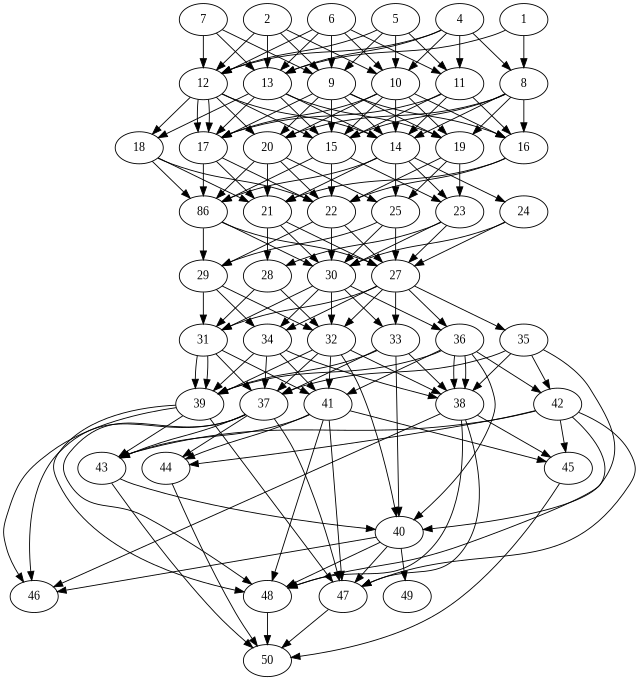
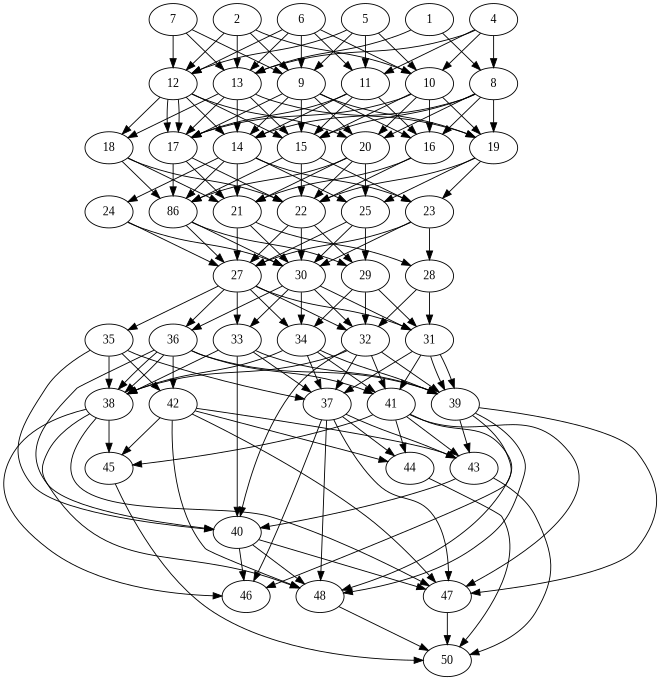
(336, 51) -> none
(396, 111) -> none
(407, 596) -> none
